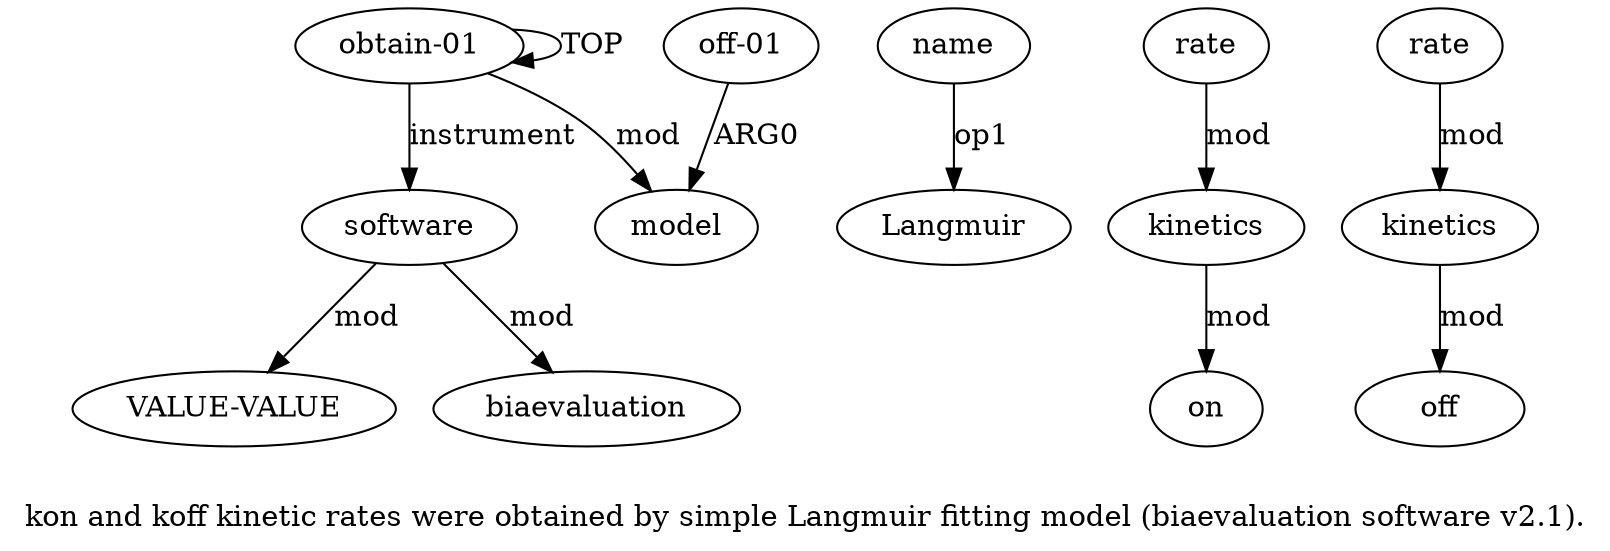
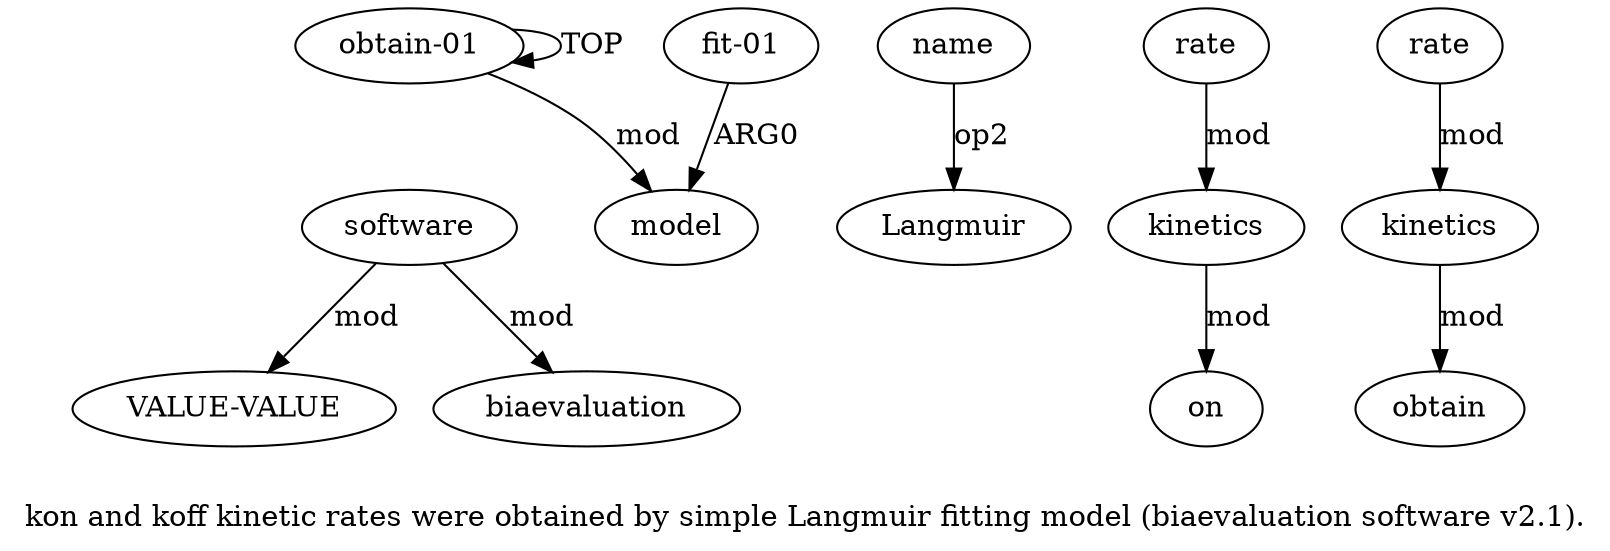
(741, 46) -> (741, 46)
(409, 126) -> none
(982, 137) -> (982, 137)
(1440, 409) -> (1440, 409)
